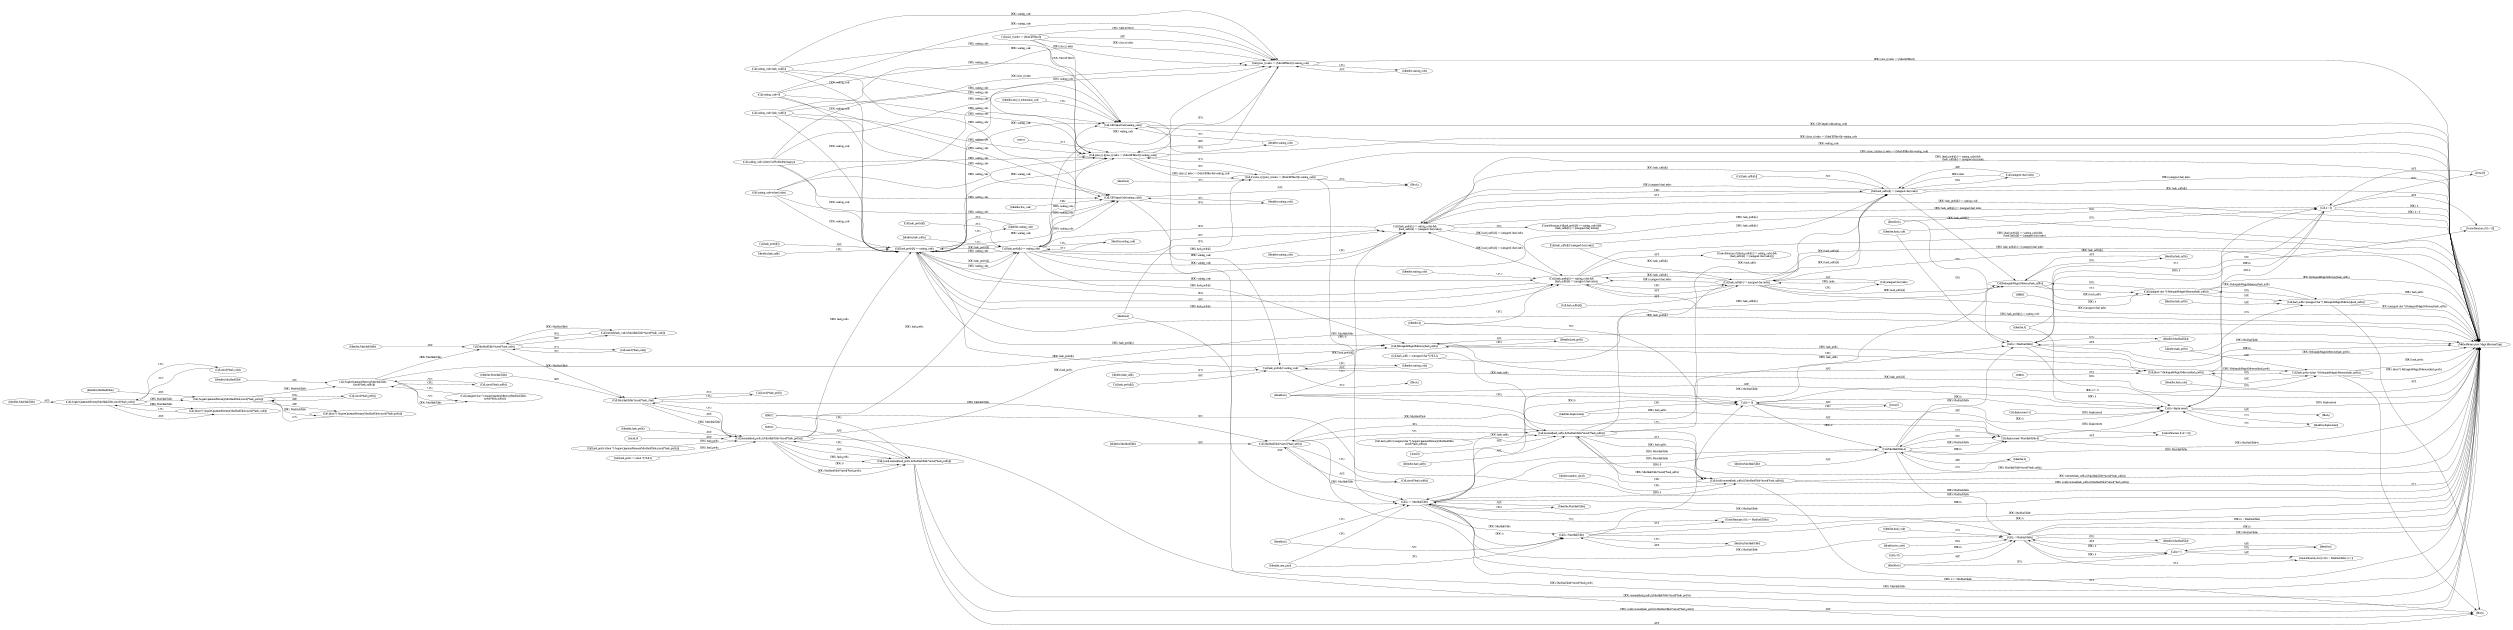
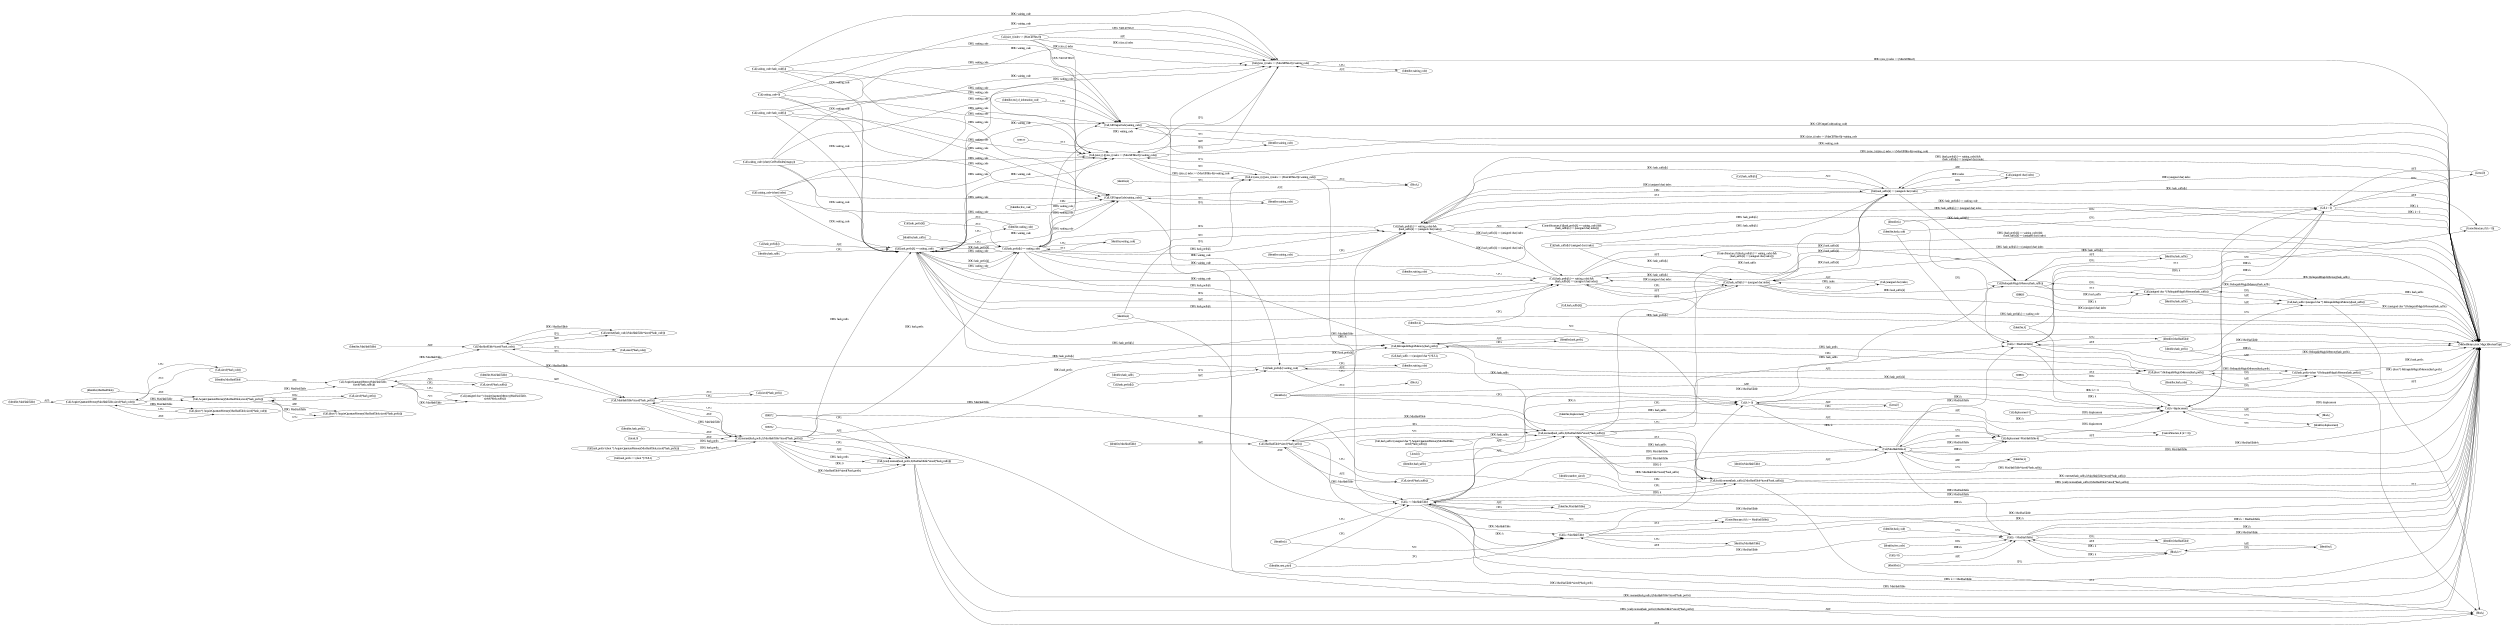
(1021, 76) -> (1021, 76)
(2247, 270) -> (2247, 270)
(1704, 308) -> (1811, 248)
(633, 401) -> (633, 401)
(2176, 552) -> (2176, 552)
(2326, 558) -> none
